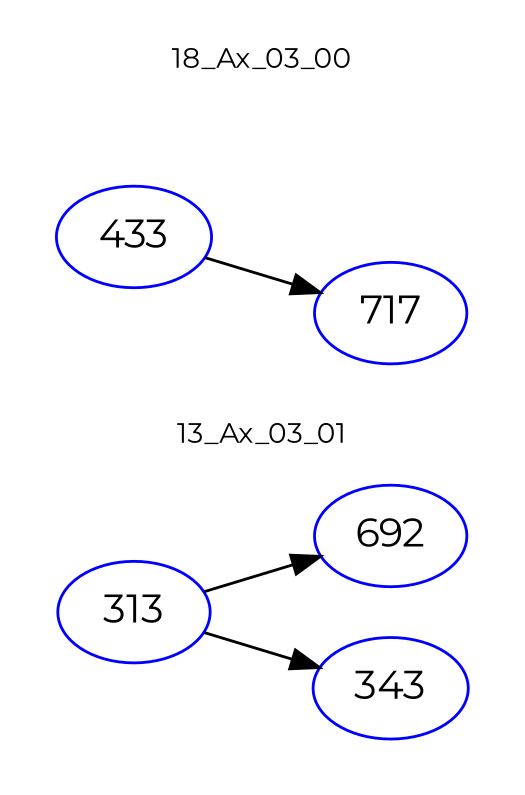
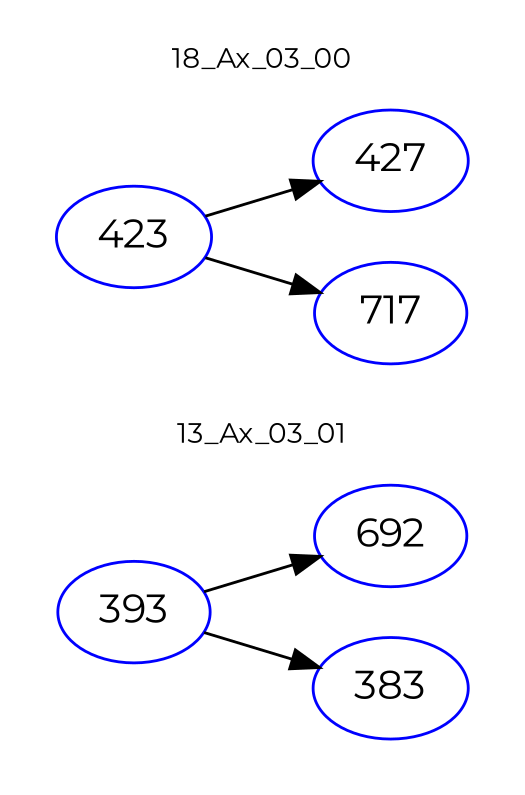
none -> (391, 161)
(134, 237) -> (134, 237)
(134, 612) -> (134, 612)
(391, 688) -> (391, 688)
